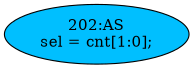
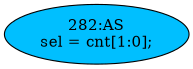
(97, 34) -> (97, 34)
